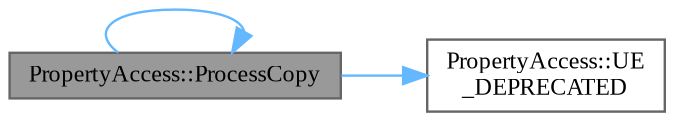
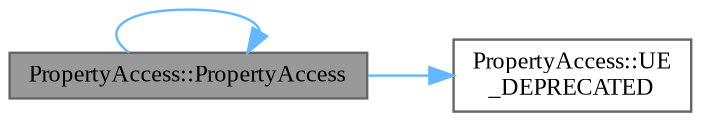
(175, 76) -> (188, 76)
